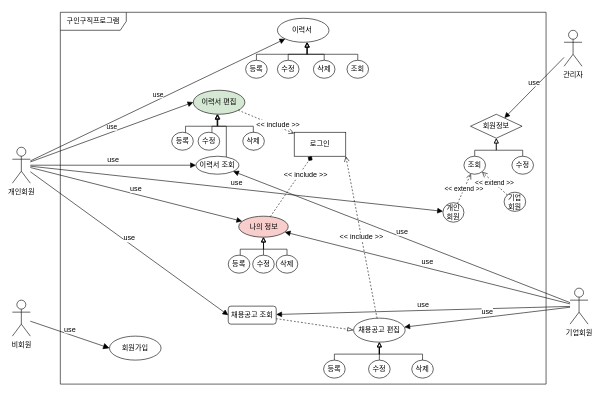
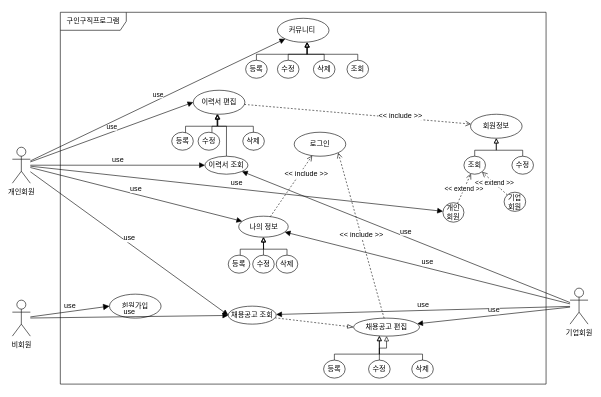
(303, 30) -> (303, 30)
(573, 48) -> none
(530, 92) -> none
(219, 102) -> (219, 102)
(268, 123) -> (329, 112)
(497, 126) -> (497, 126)
(320, 144) -> (320, 144)
(218, 165) -> (227, 165)
(303, 169) -> (310, 159)
(264, 227) -> (264, 227)
(252, 315) -> (252, 315)
none -> (139, 317)
(380, 330) -> (387, 327)
(135, 348) -> (135, 306)
